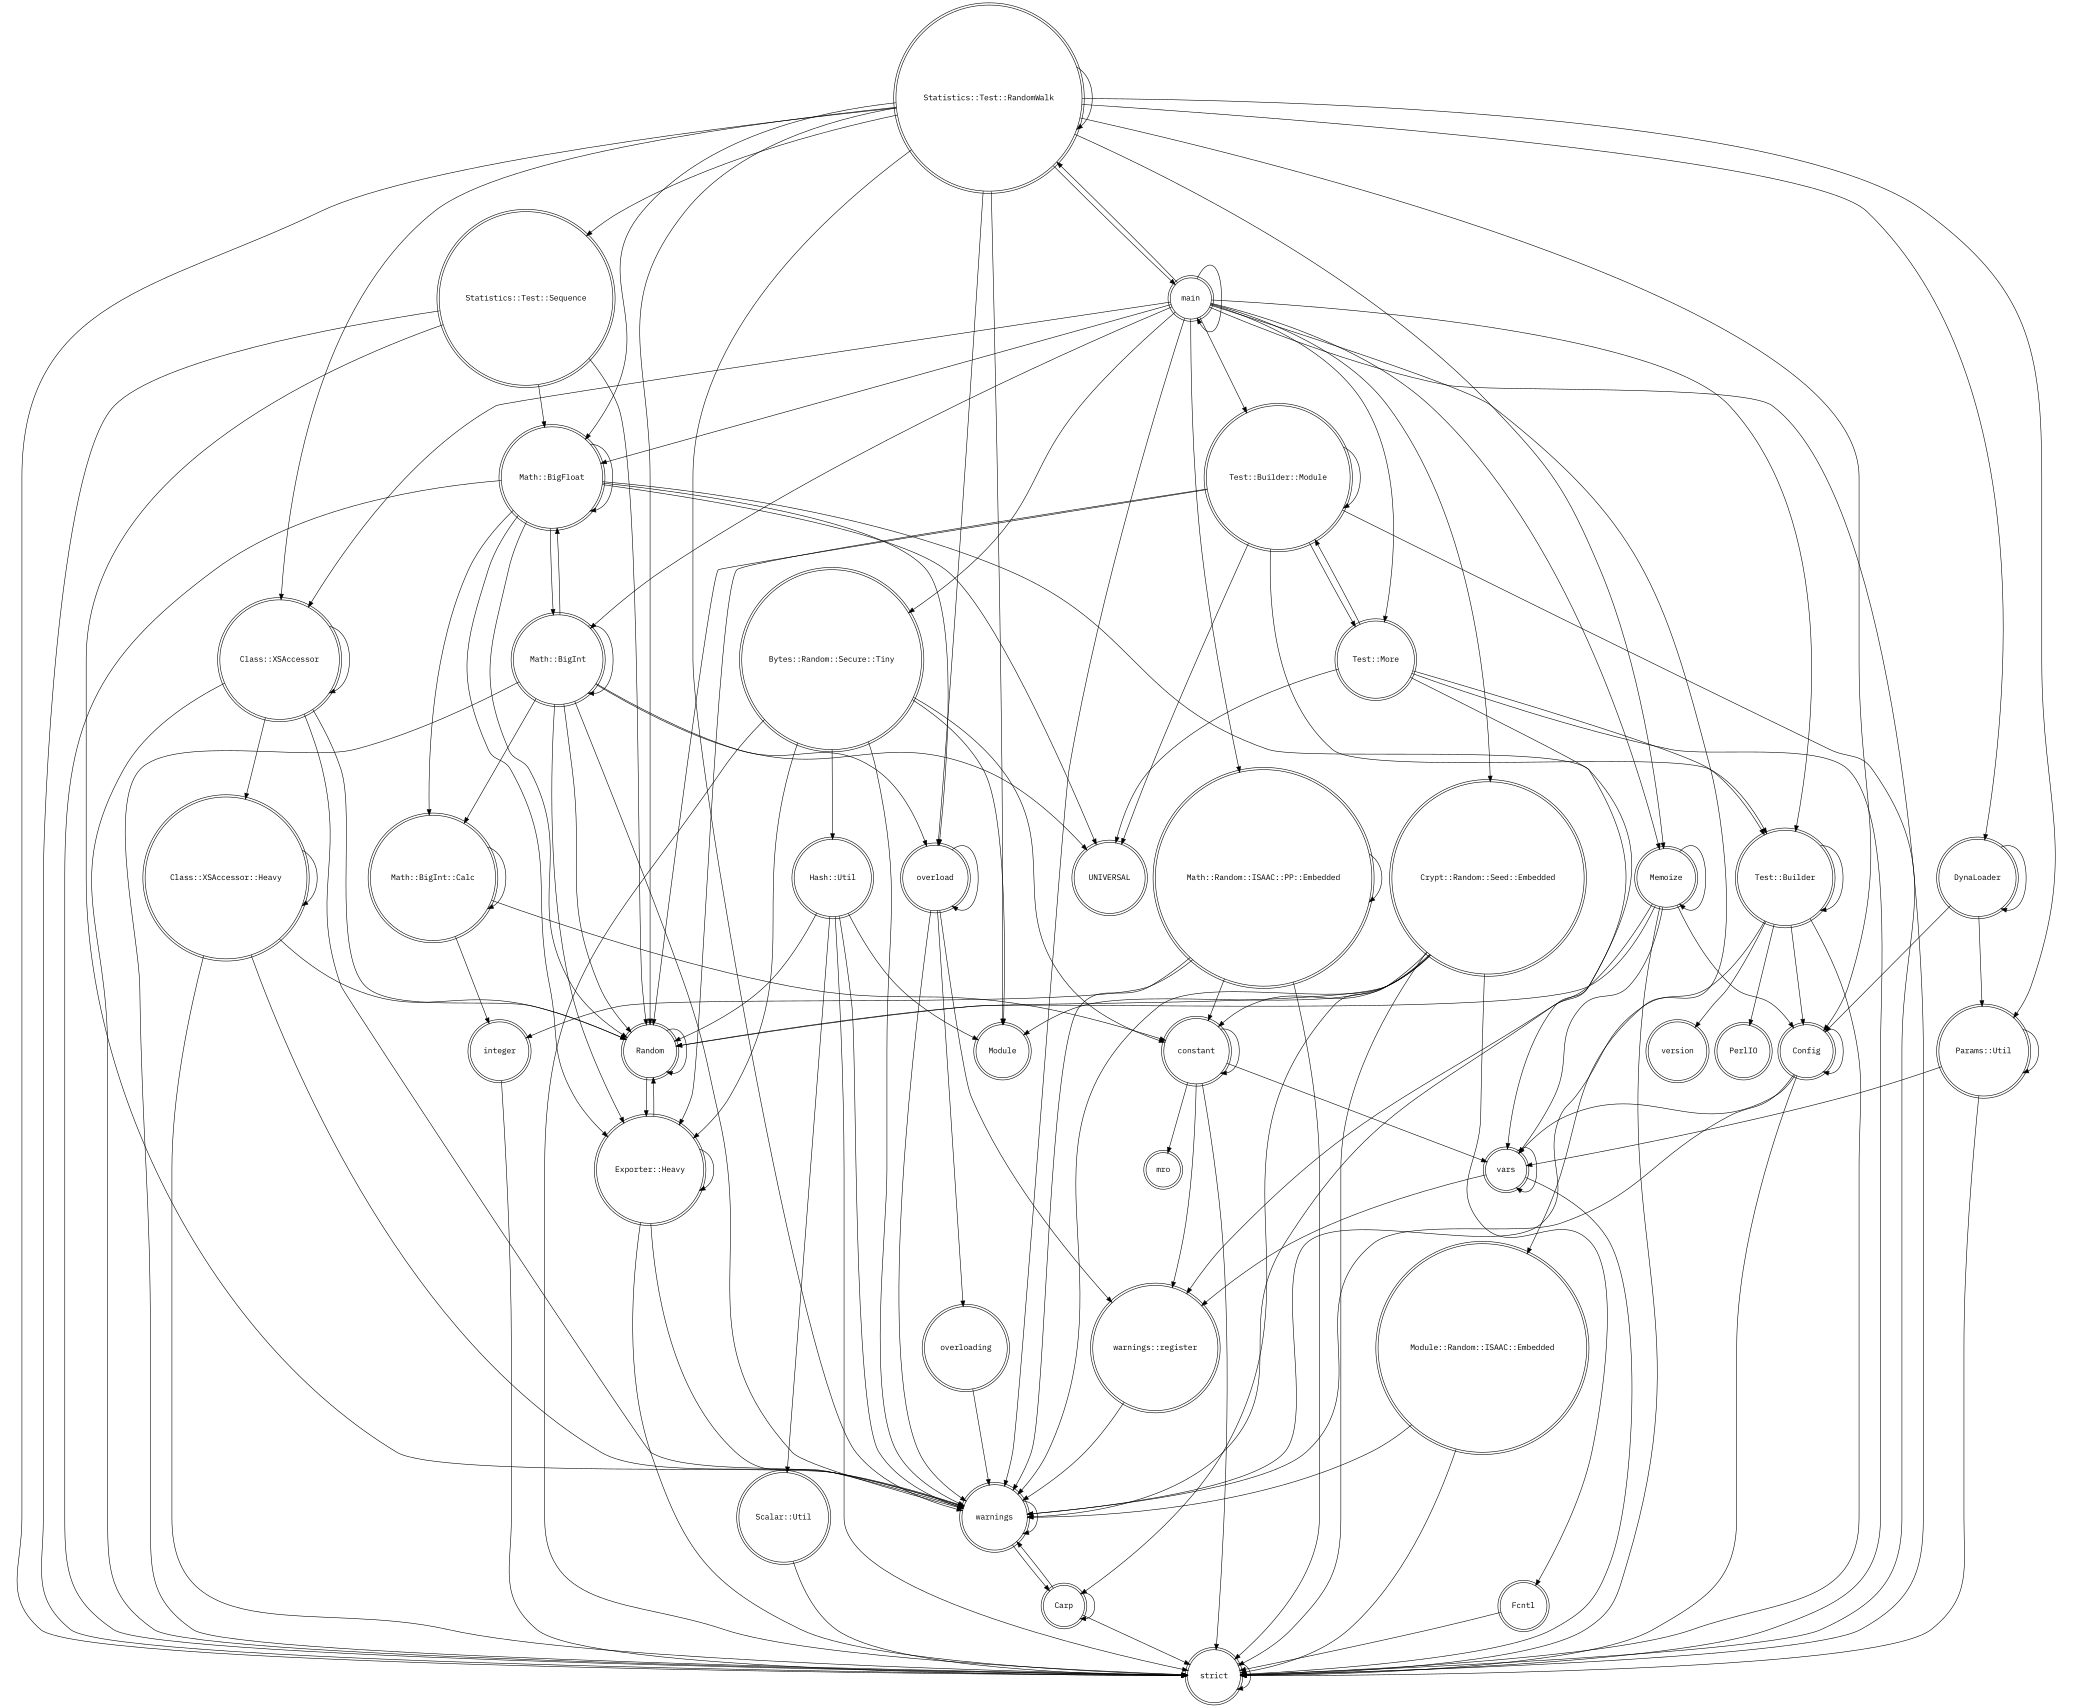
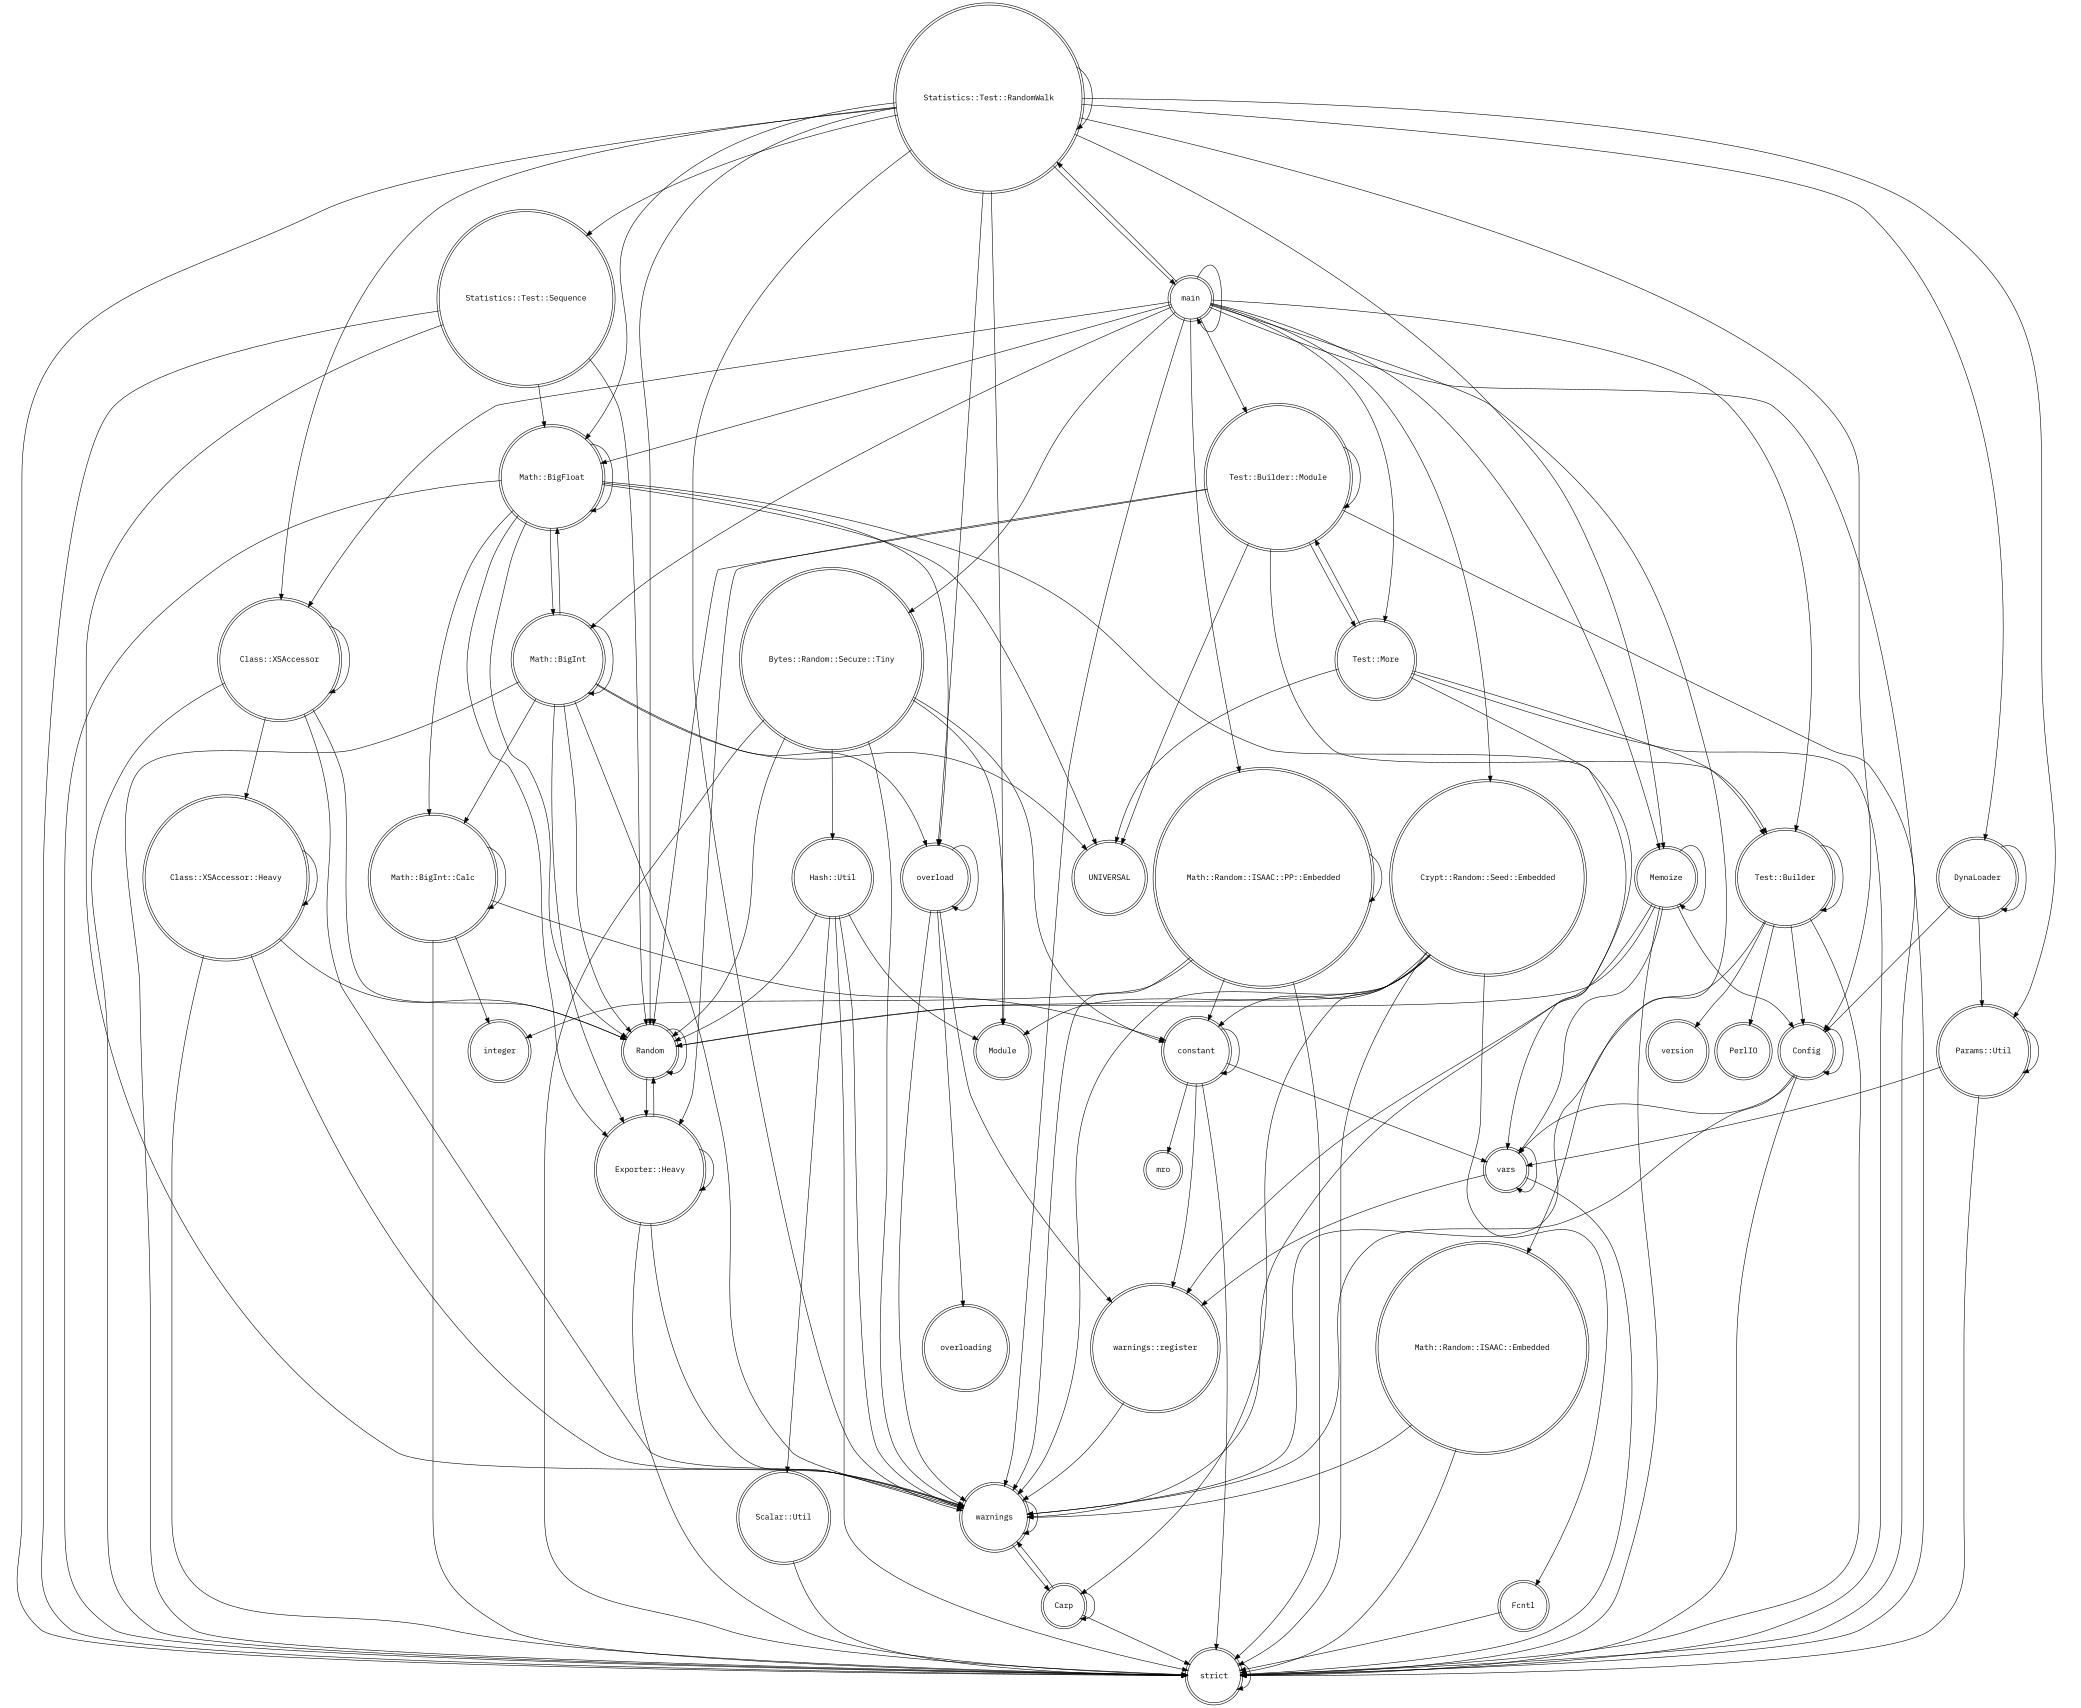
(773, 947) -> (751, 894)
(1482, 1348) -> (1482, 1348)
(981, 1434) -> none
(551, 1635) -> (489, 1618)
